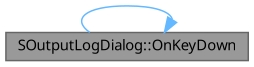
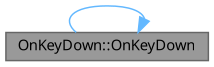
(127, 47) -> (107, 47)
